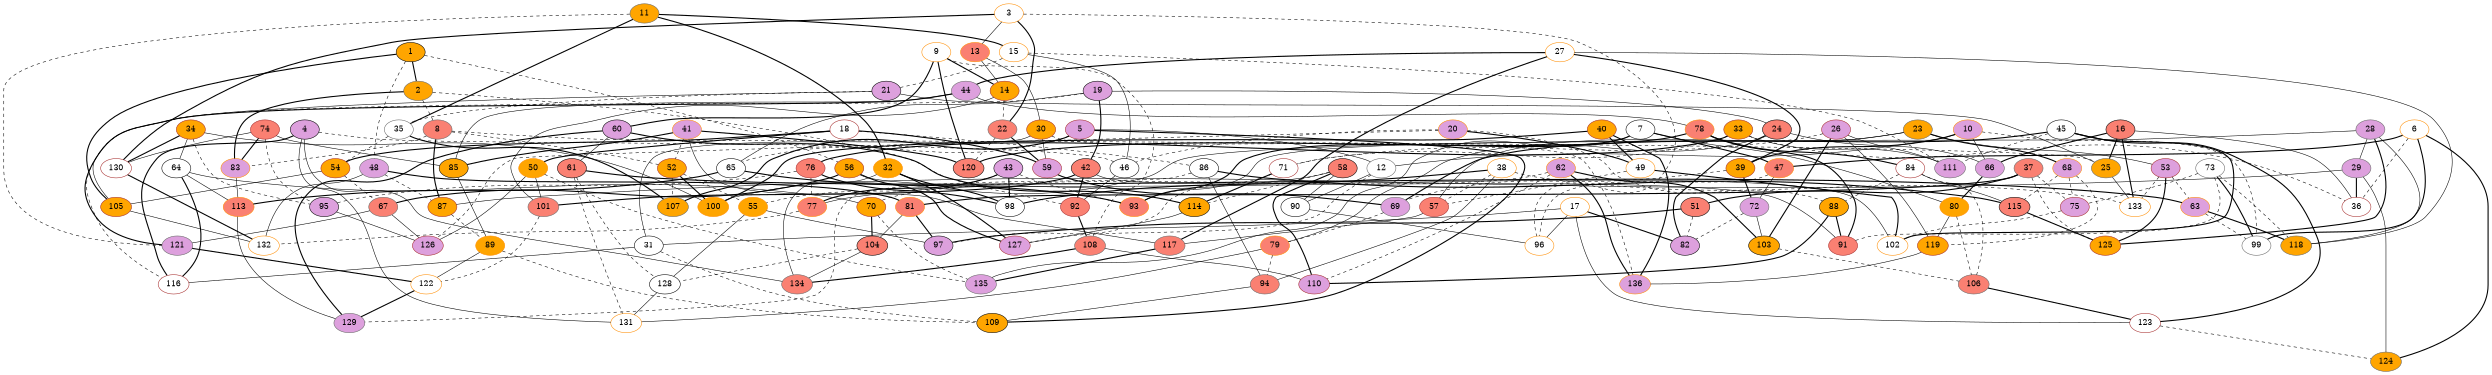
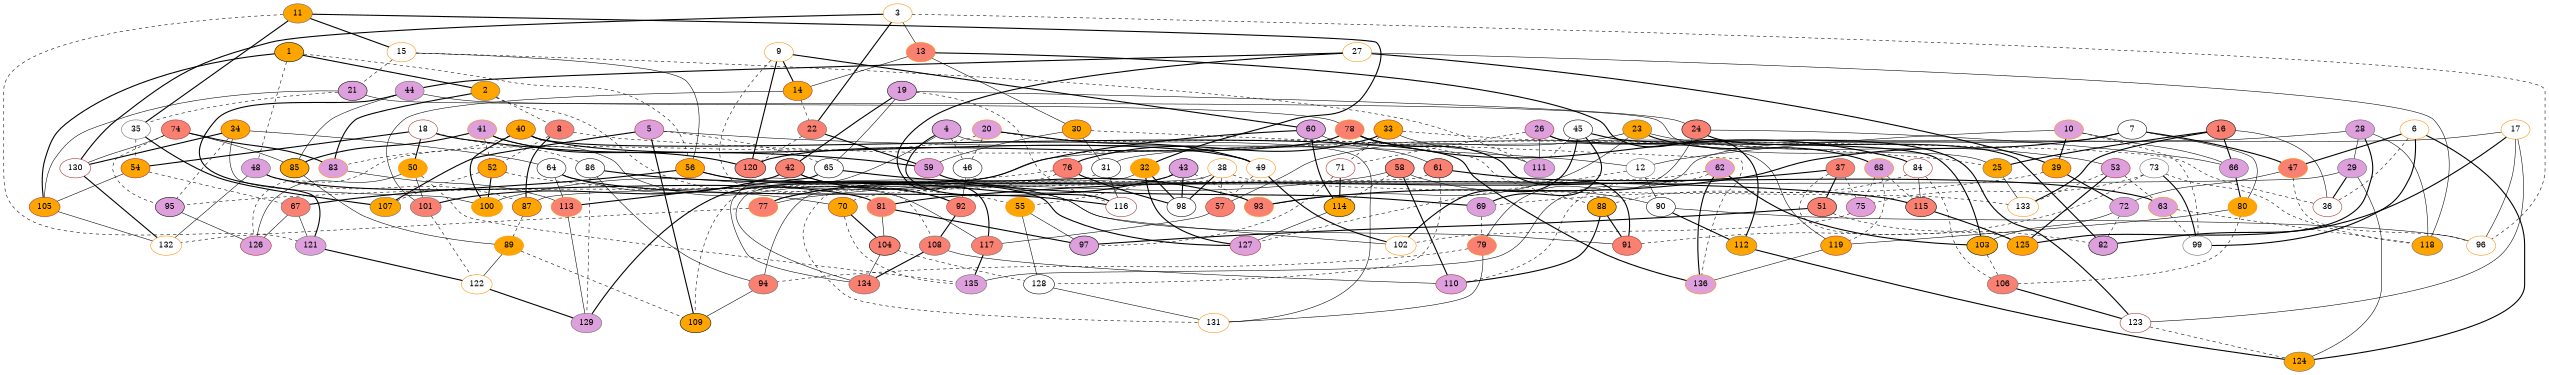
(1126, 98) -> (593, 63)
(339, 154) -> (429, 152)
(2243, 224) -> (2236, 218)
none -> (1742, 246)
